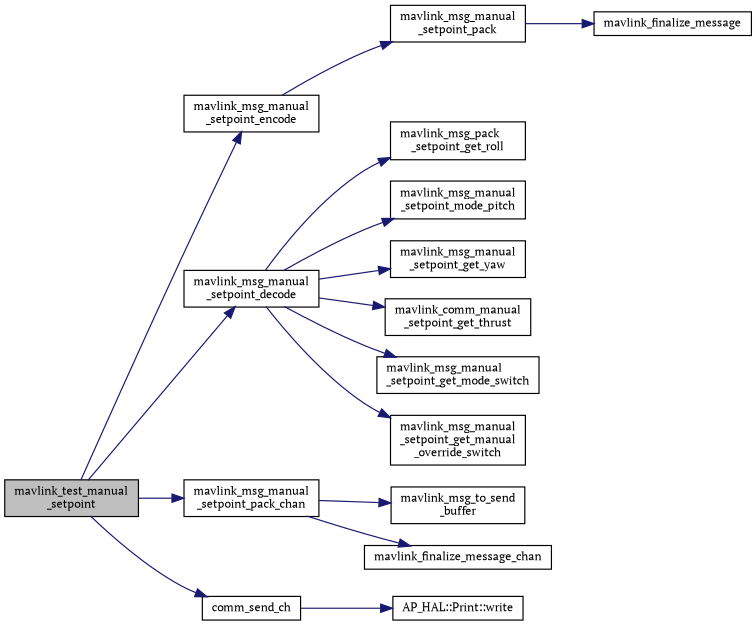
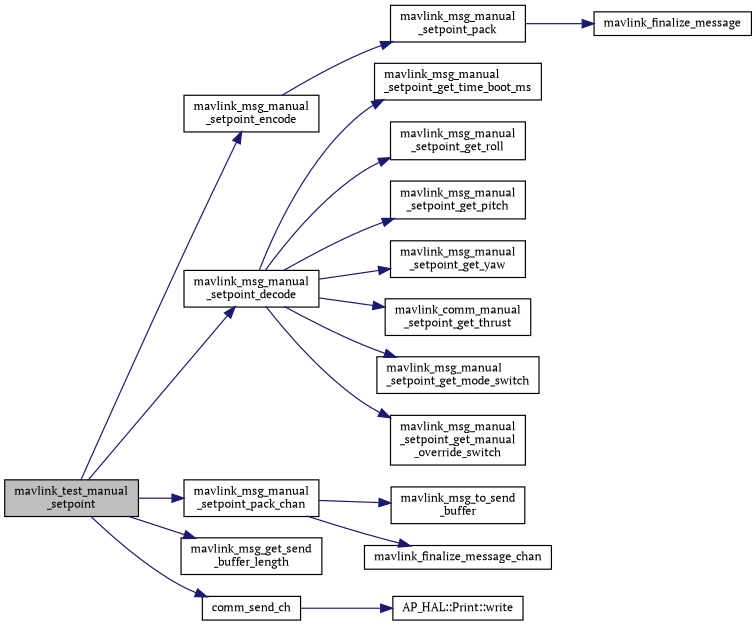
none -> (458, 82)
(458, 141) -> (458, 141)
(458, 200) -> (458, 200)
none -> (251, 556)
